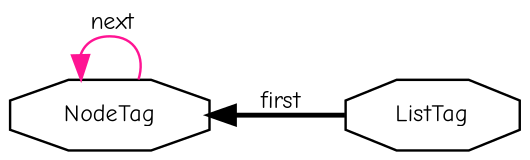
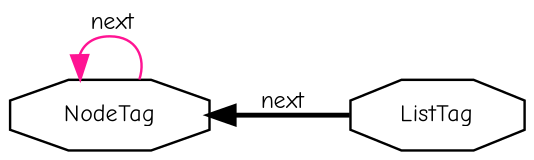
(278, 102) -> (280, 102)
